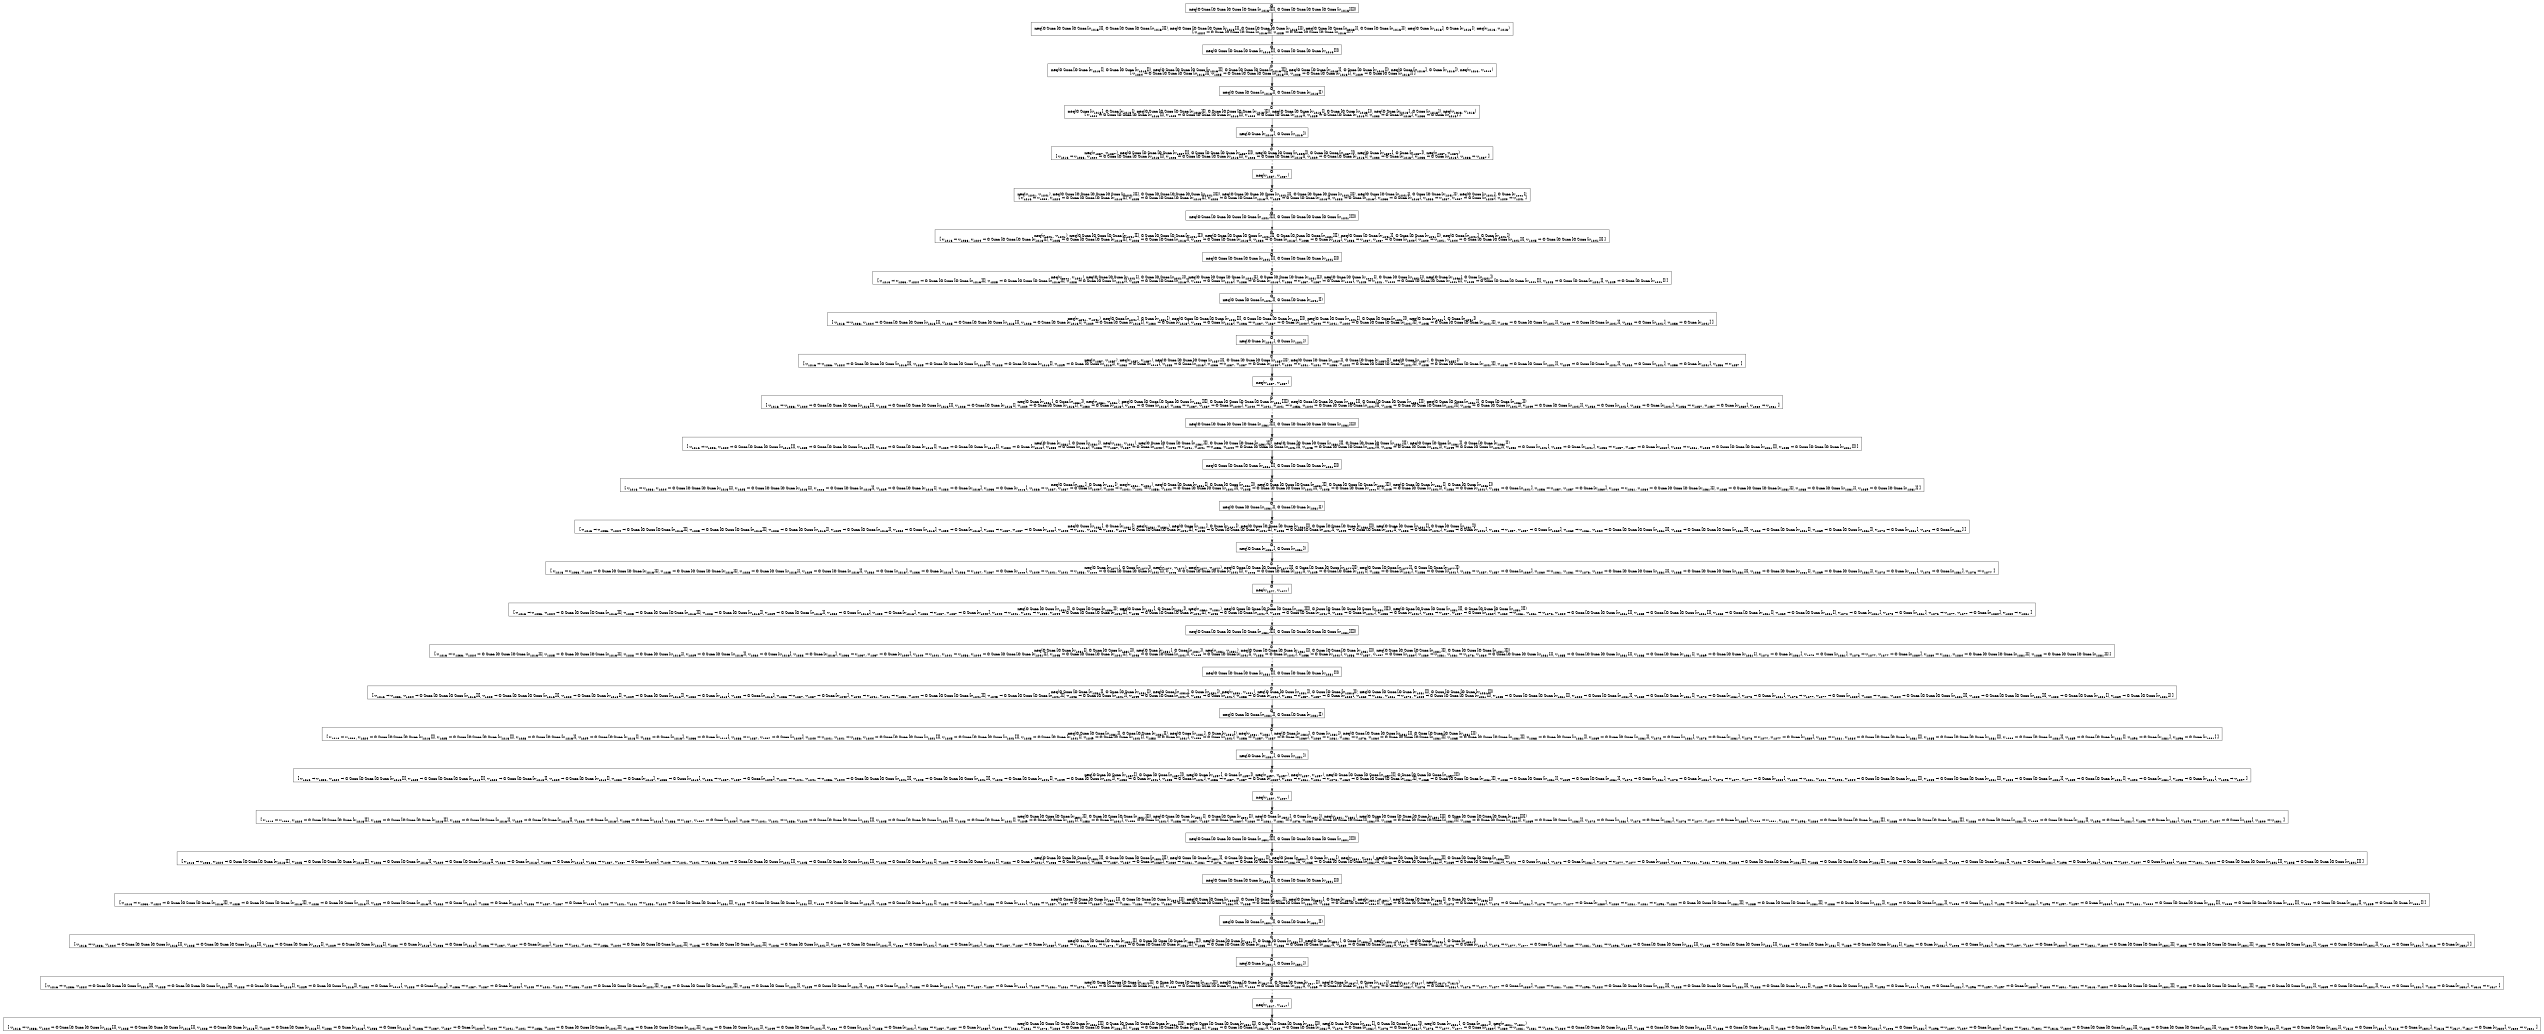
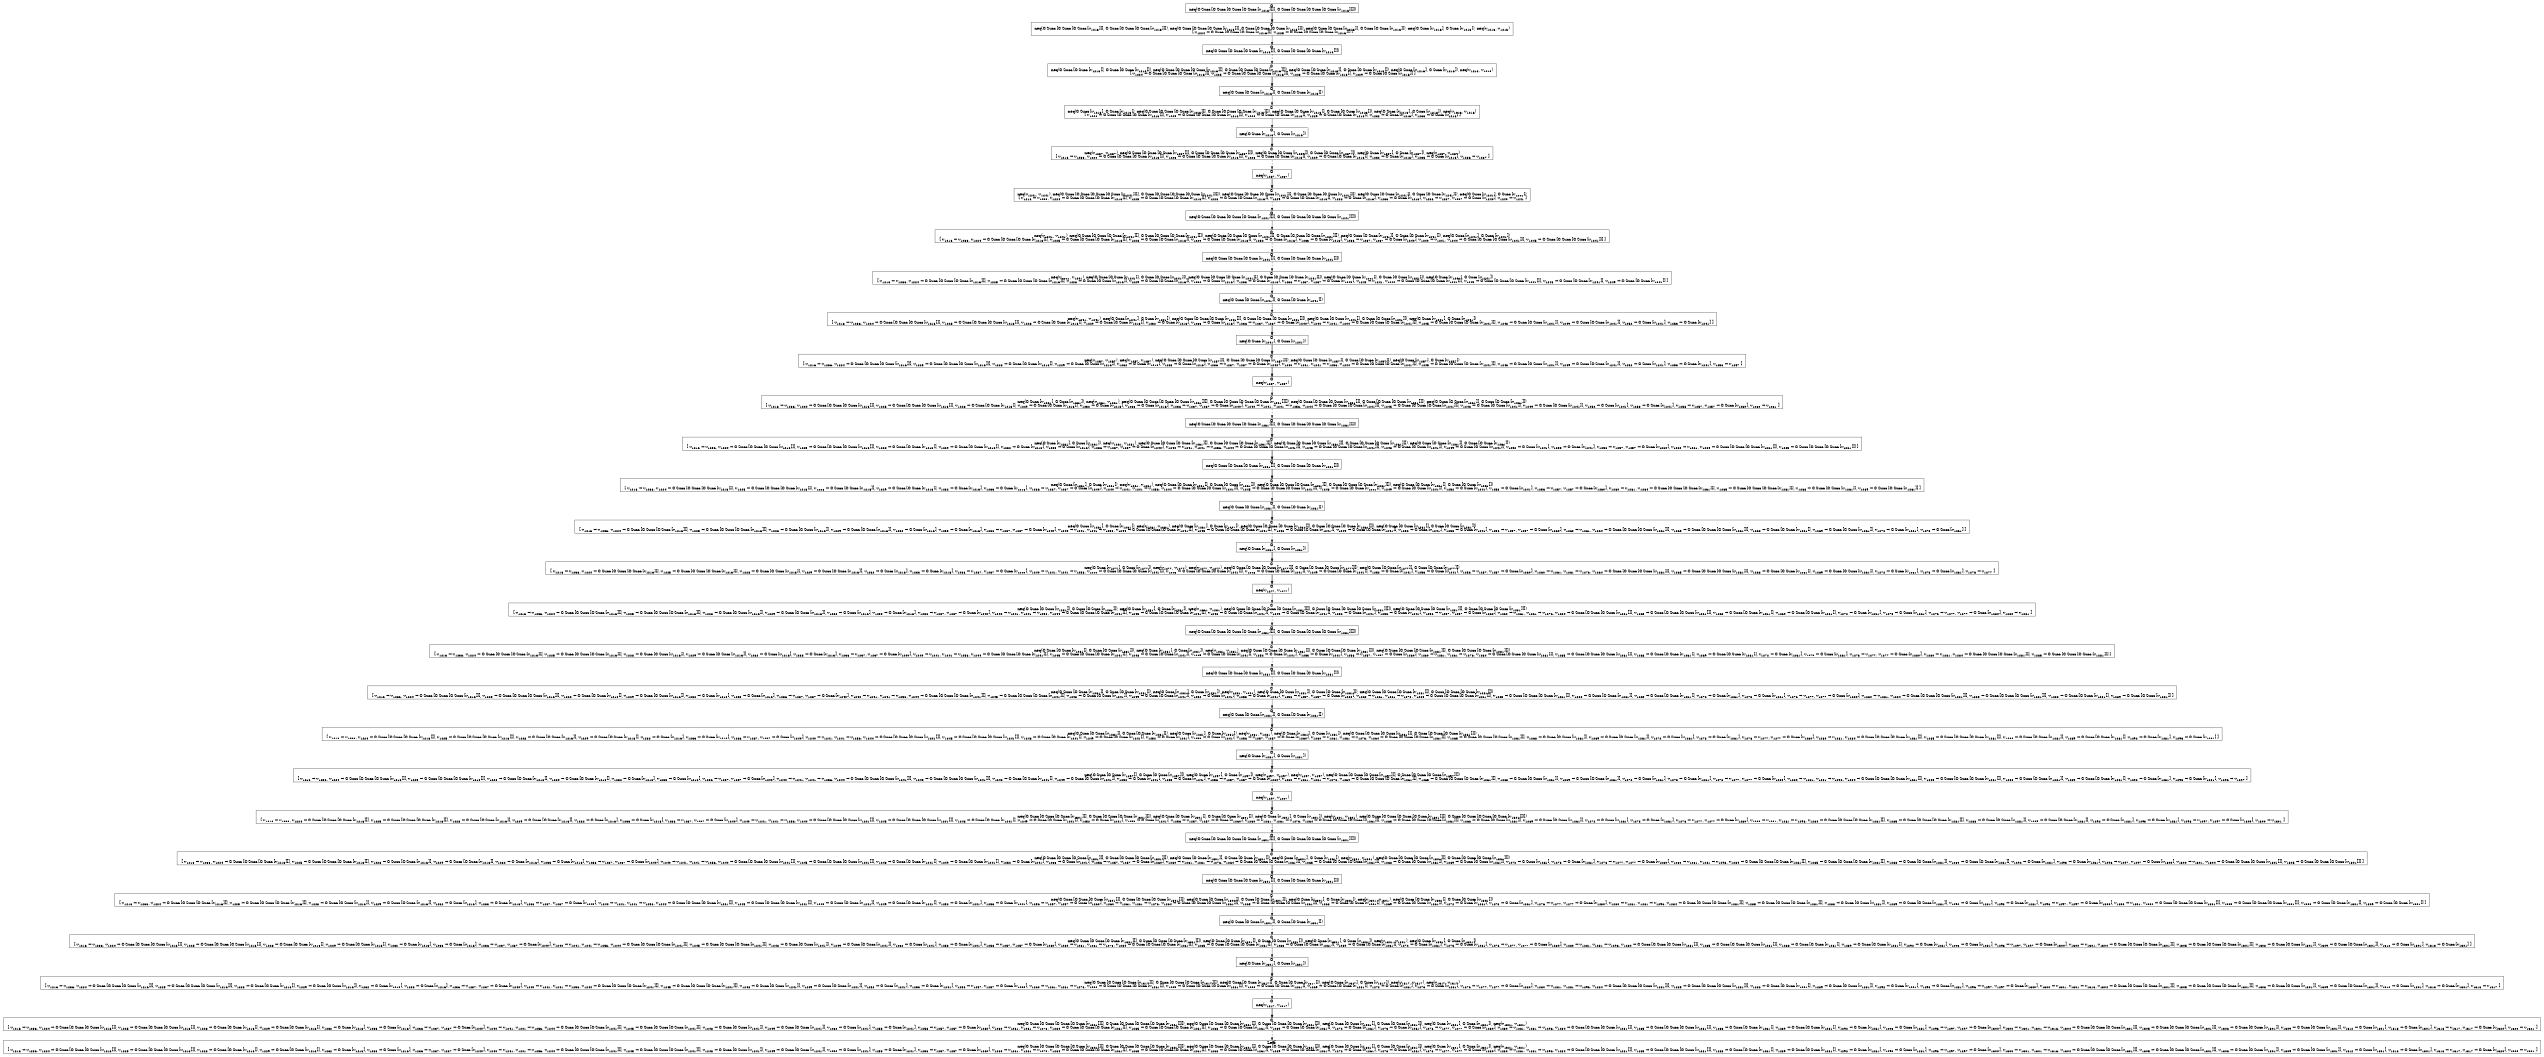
none -> (1272, 1047)
